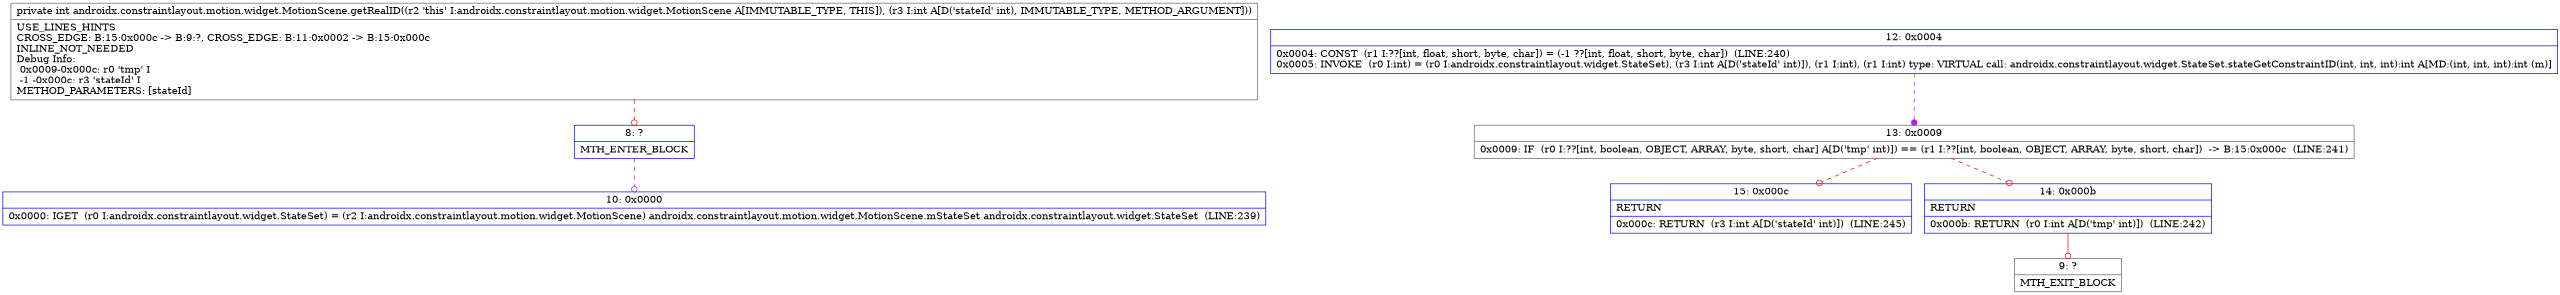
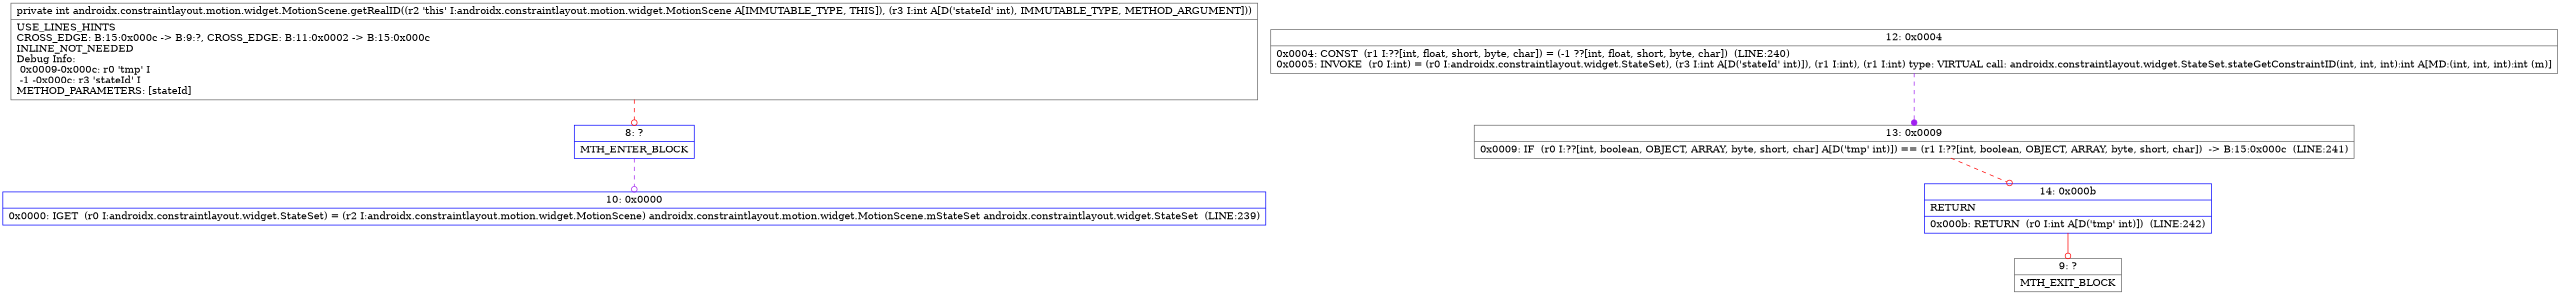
(1914, 52) -> (1914, 52)
(1761, 208) -> none
